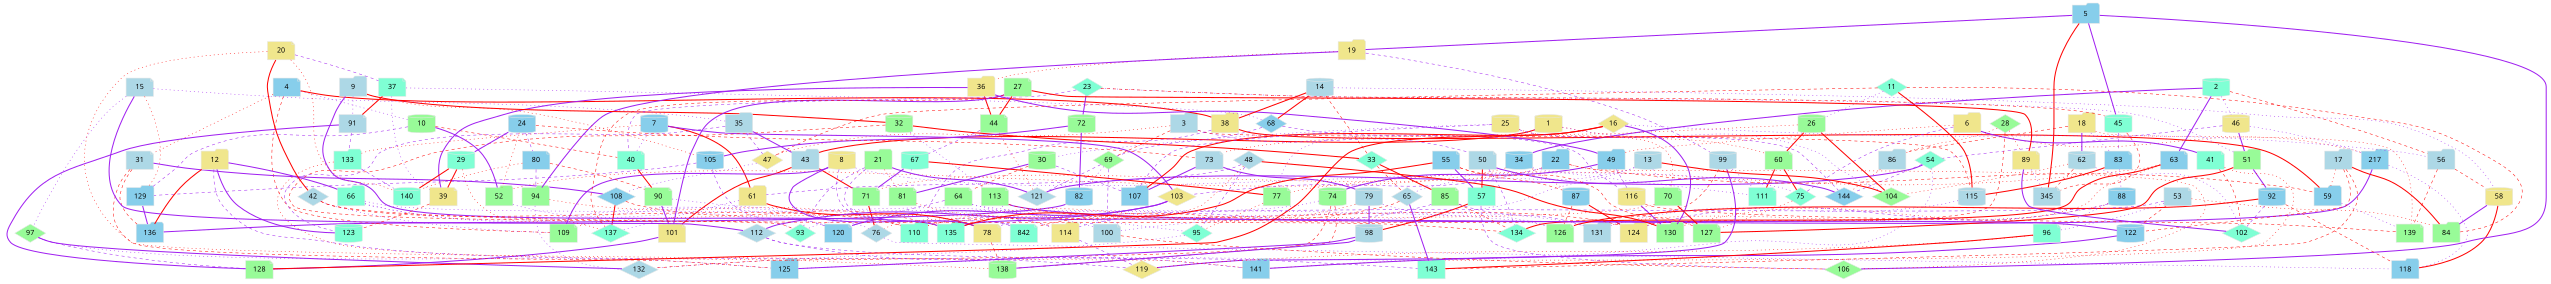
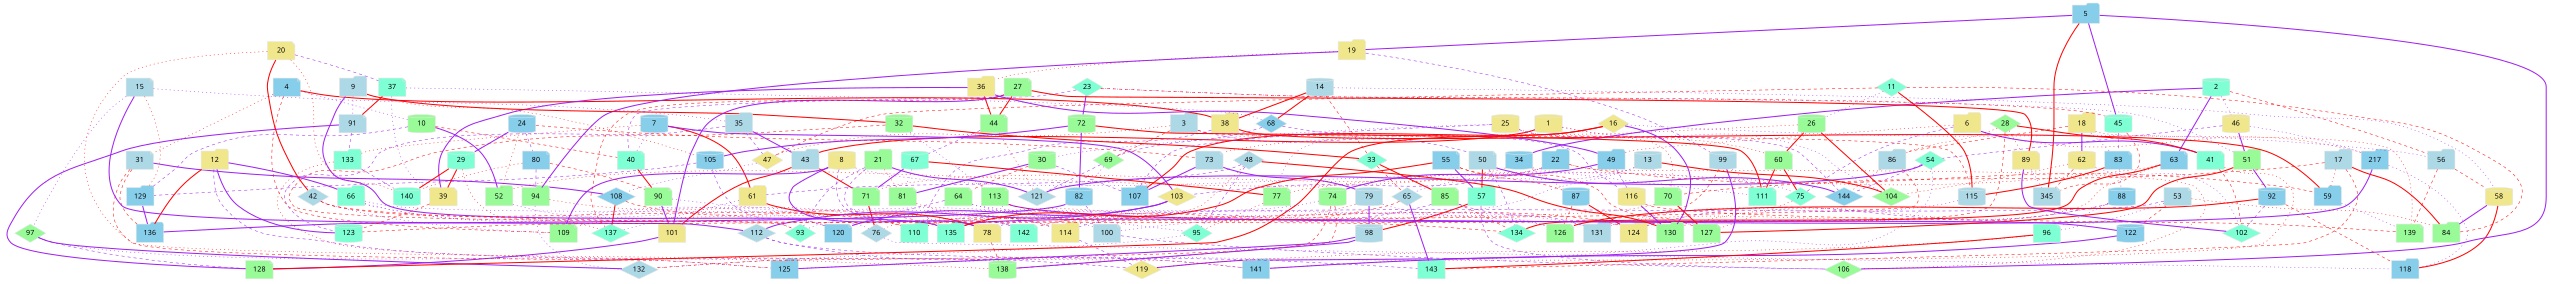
none -> (2062, 133)
none -> (1440, 136)
(2082, 160) -> (2082, 160)
(1108, 197) -> (1093, 215)
(2264, 218) -> (2084, 178)
none -> (1160, 220)
(1024, 233) -> (1024, 233)
(1473, 260) -> (1473, 260)
